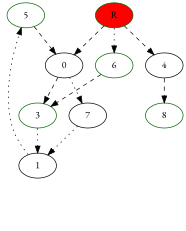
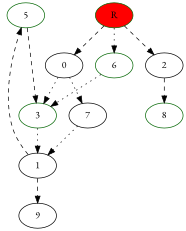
(43, 38) -> (31, 62)
(164, 65) -> (164, 65)
(53, 87) -> (53, 87)
(80, 88) -> (80, 88)
(8, 96) -> (8, 96)
none -> (38, 216)
